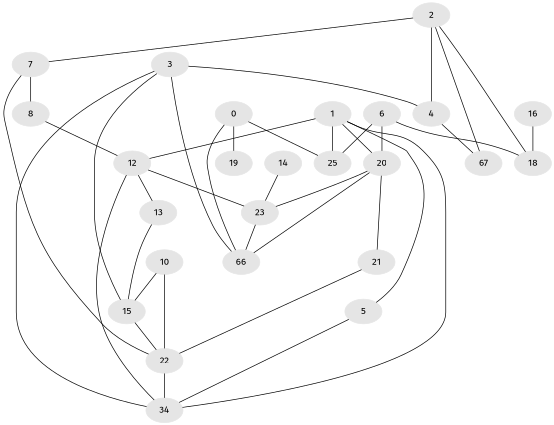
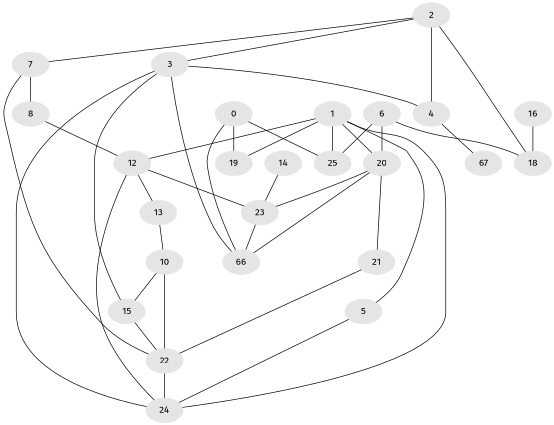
(457, 89) -> (301, 40)
none -> (288, 136)
(136, 261) -> (161, 237)
(164, 410) -> (164, 410)
